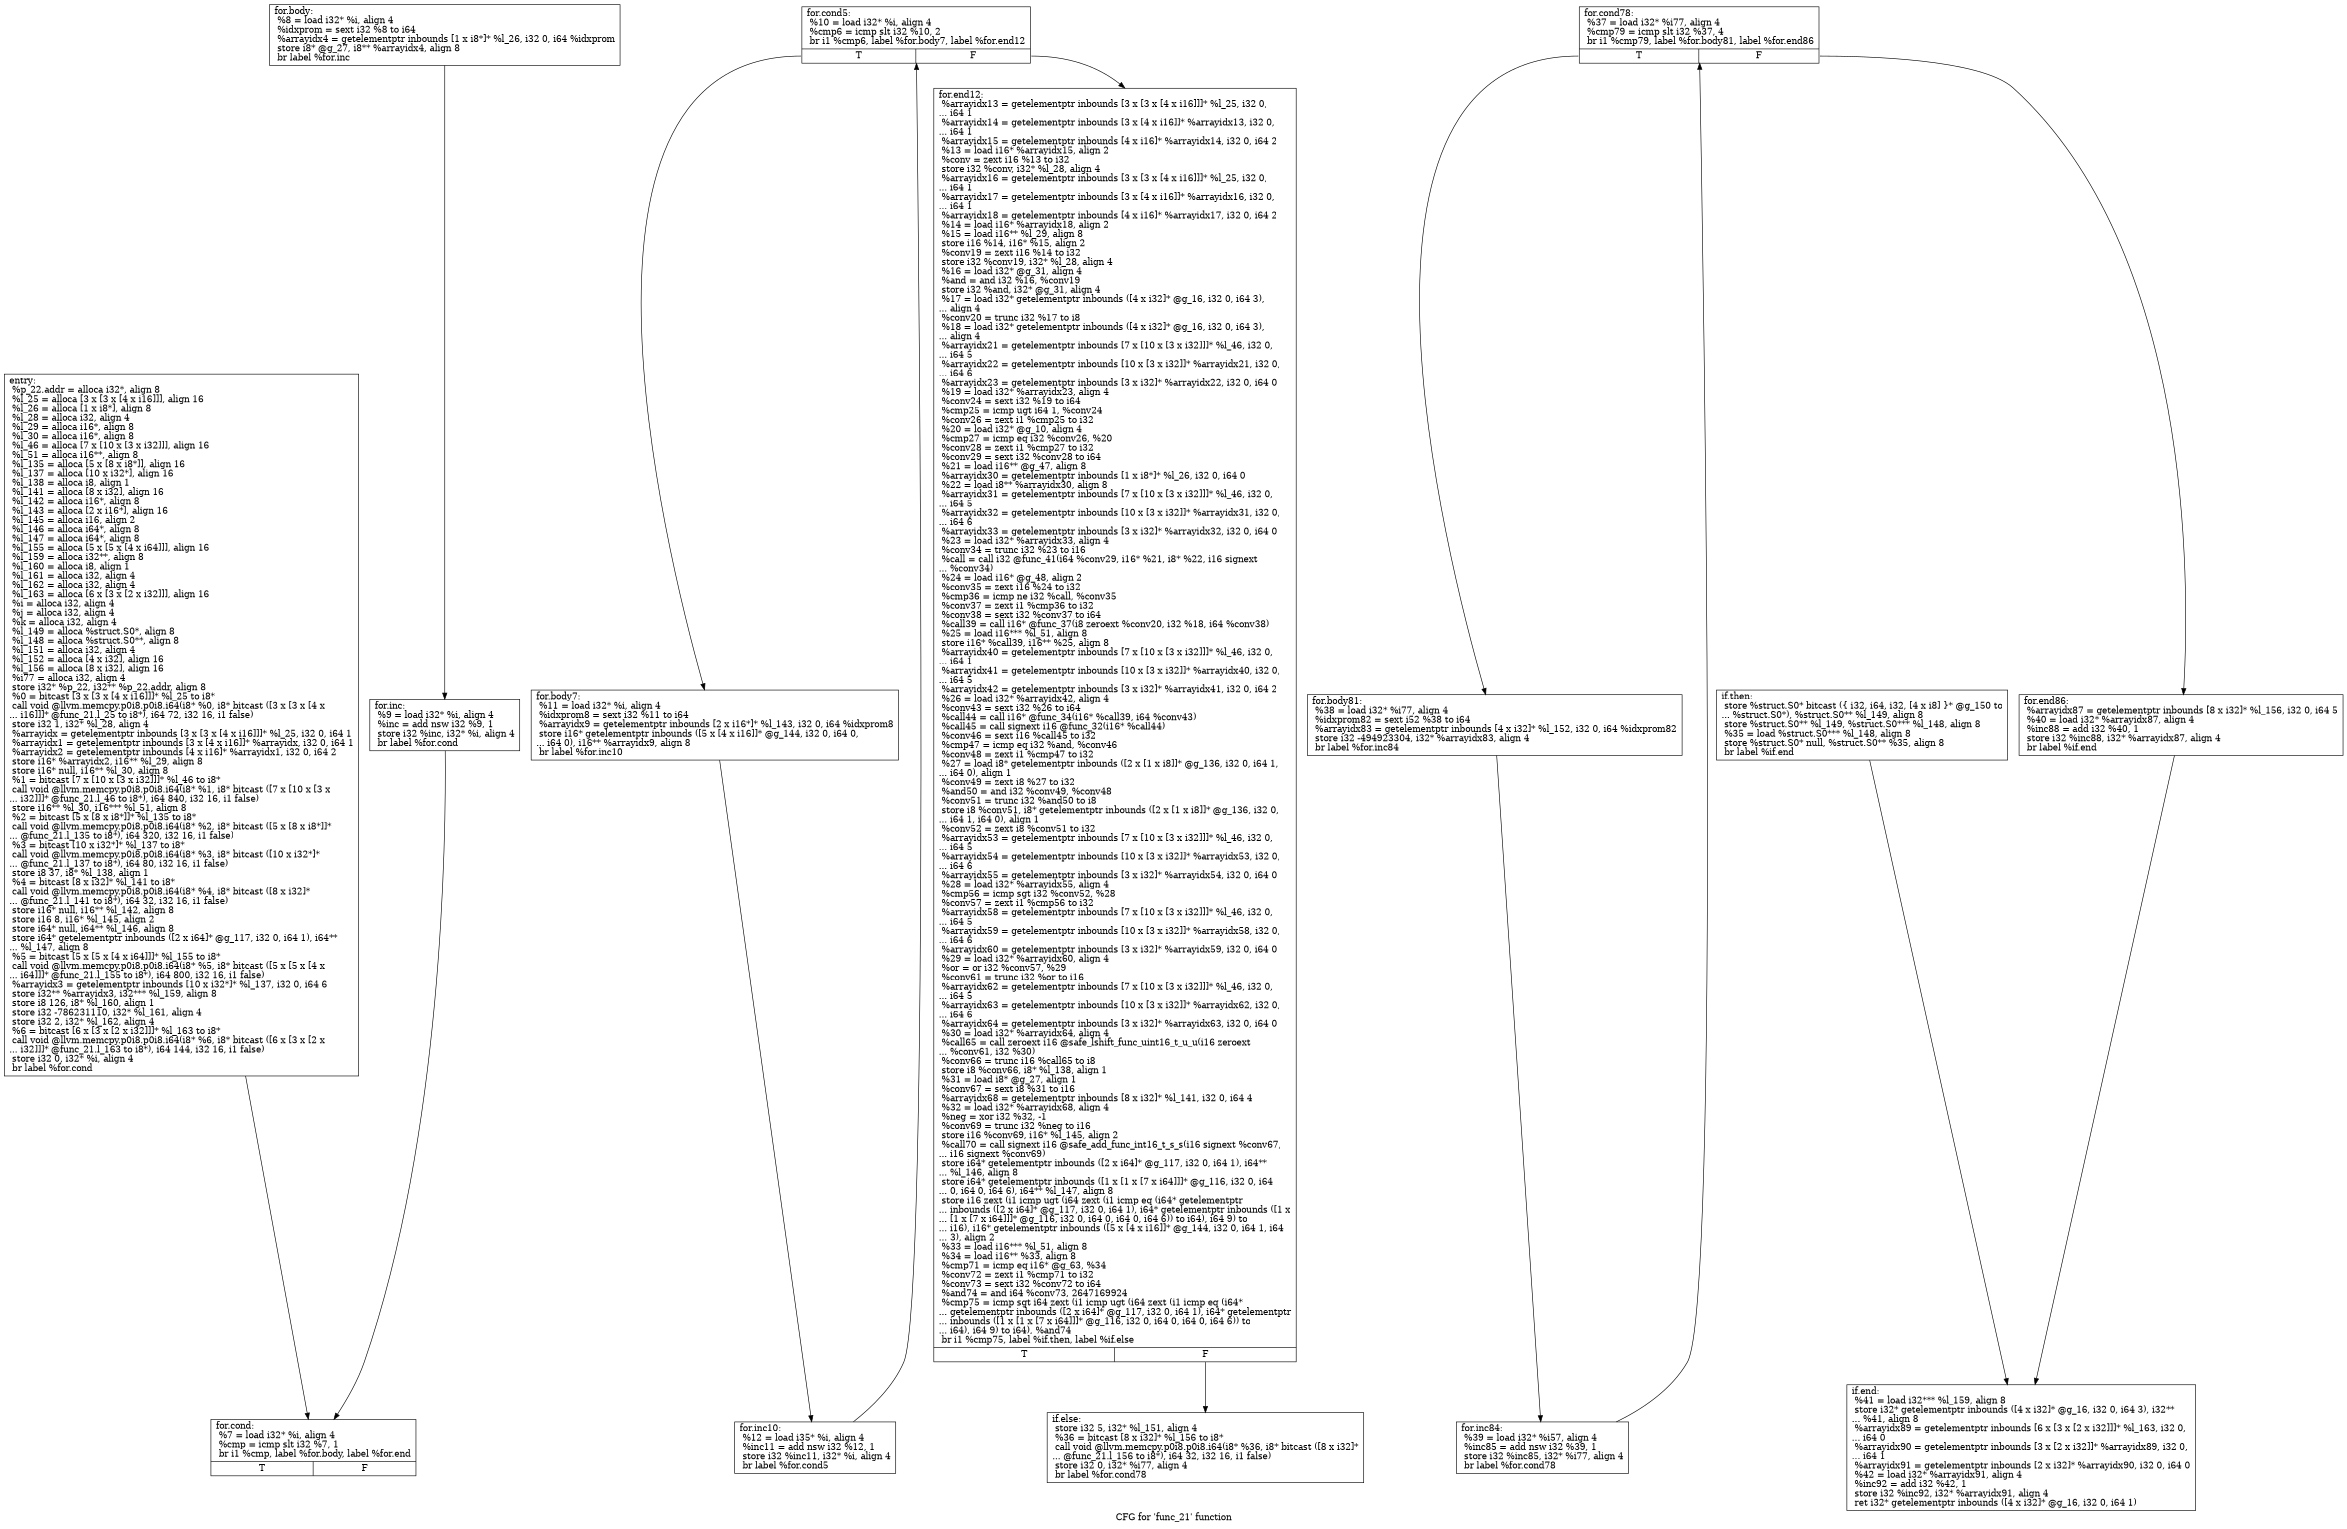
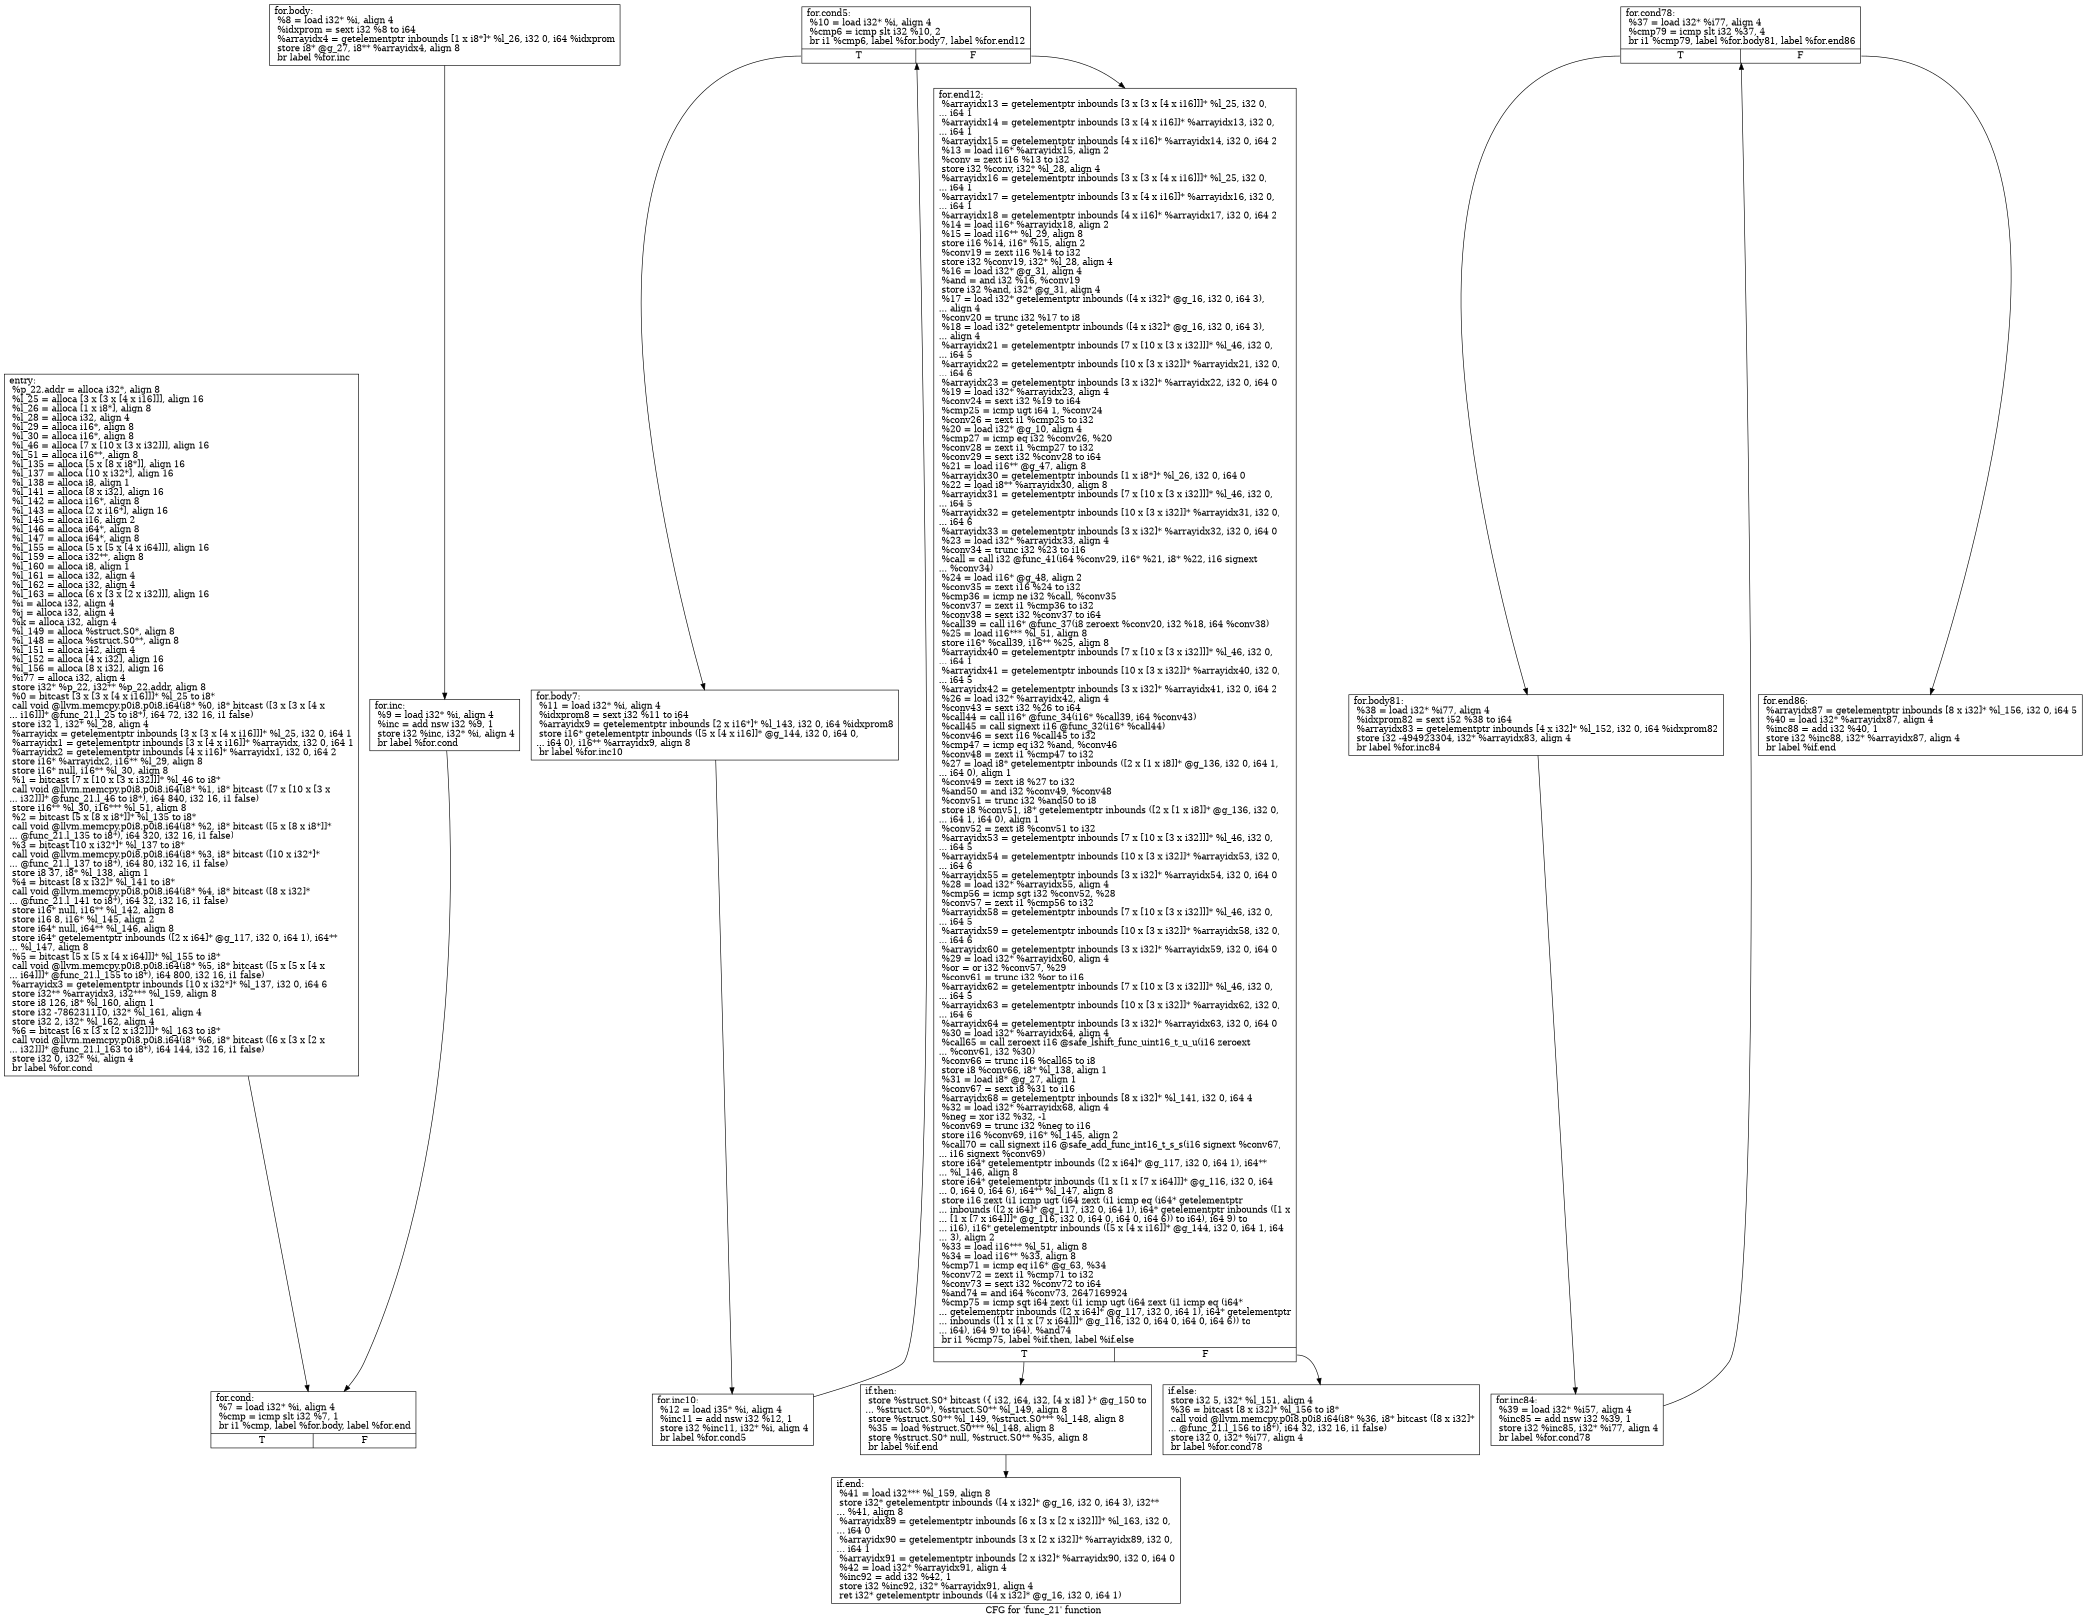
(72, 650) -> (72, 650)
(2105, 1067) -> none
none -> (1023, 1370)
